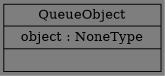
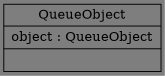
(82, 37) -> (82, 37)
